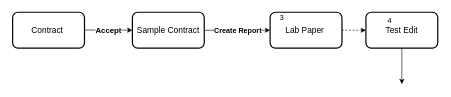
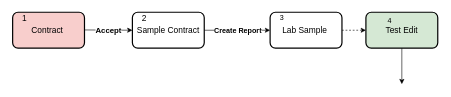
none -> (24, 18)
none -> (144, 18)
(48, 30) -> (48, 30)
(306, 30) -> (306, 30)
(402, 30) -> (402, 30)
